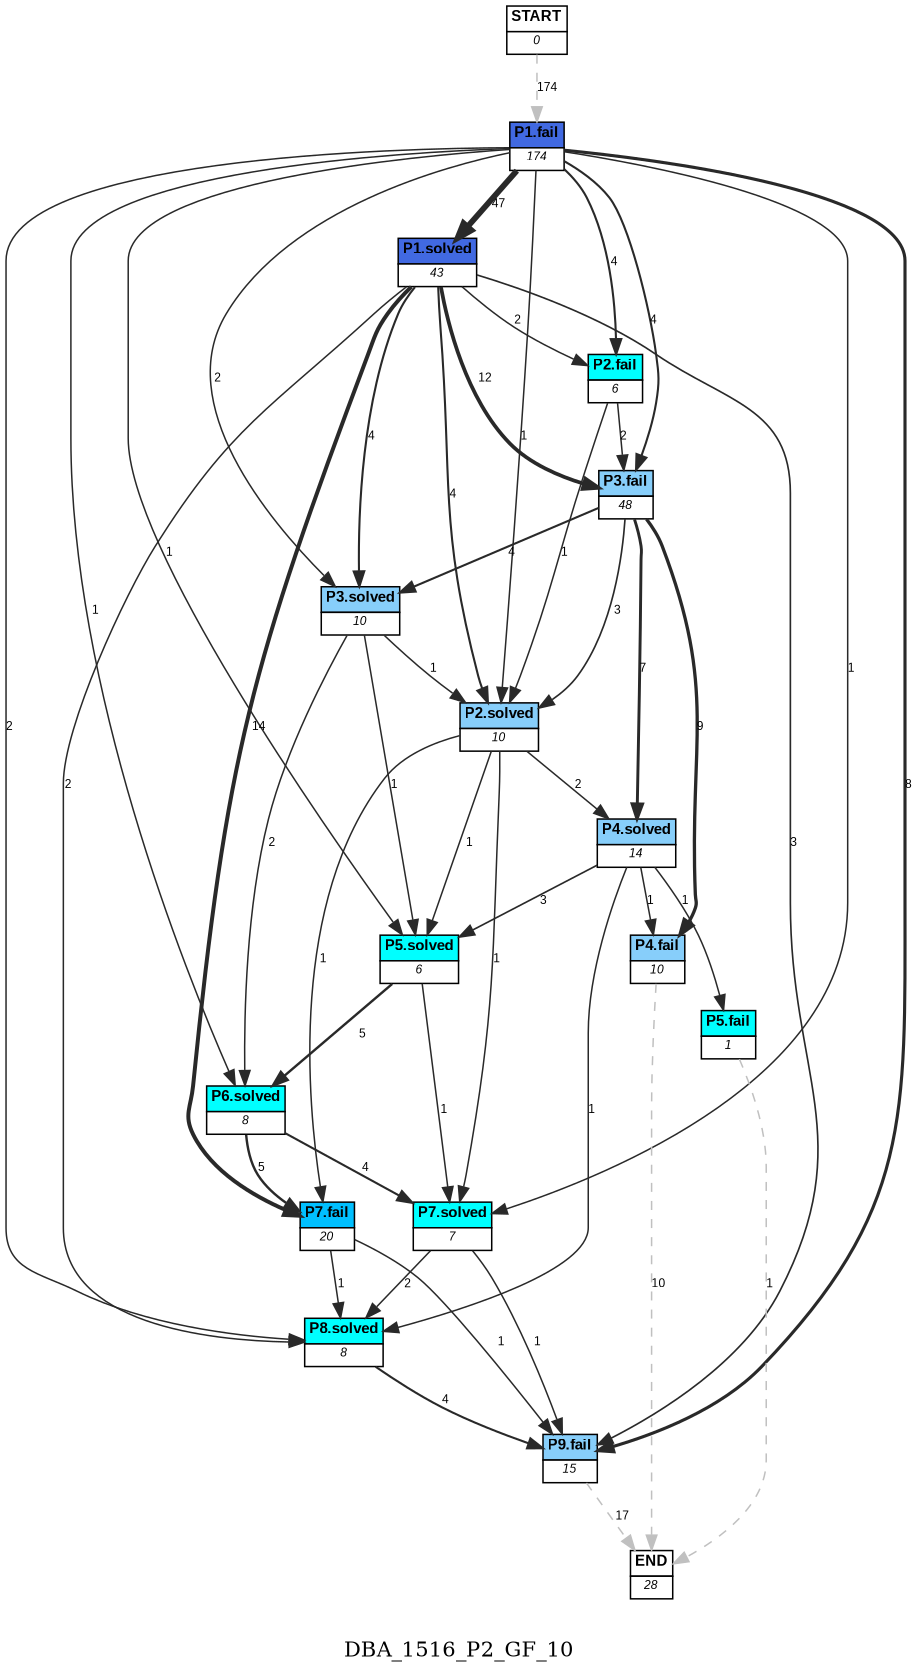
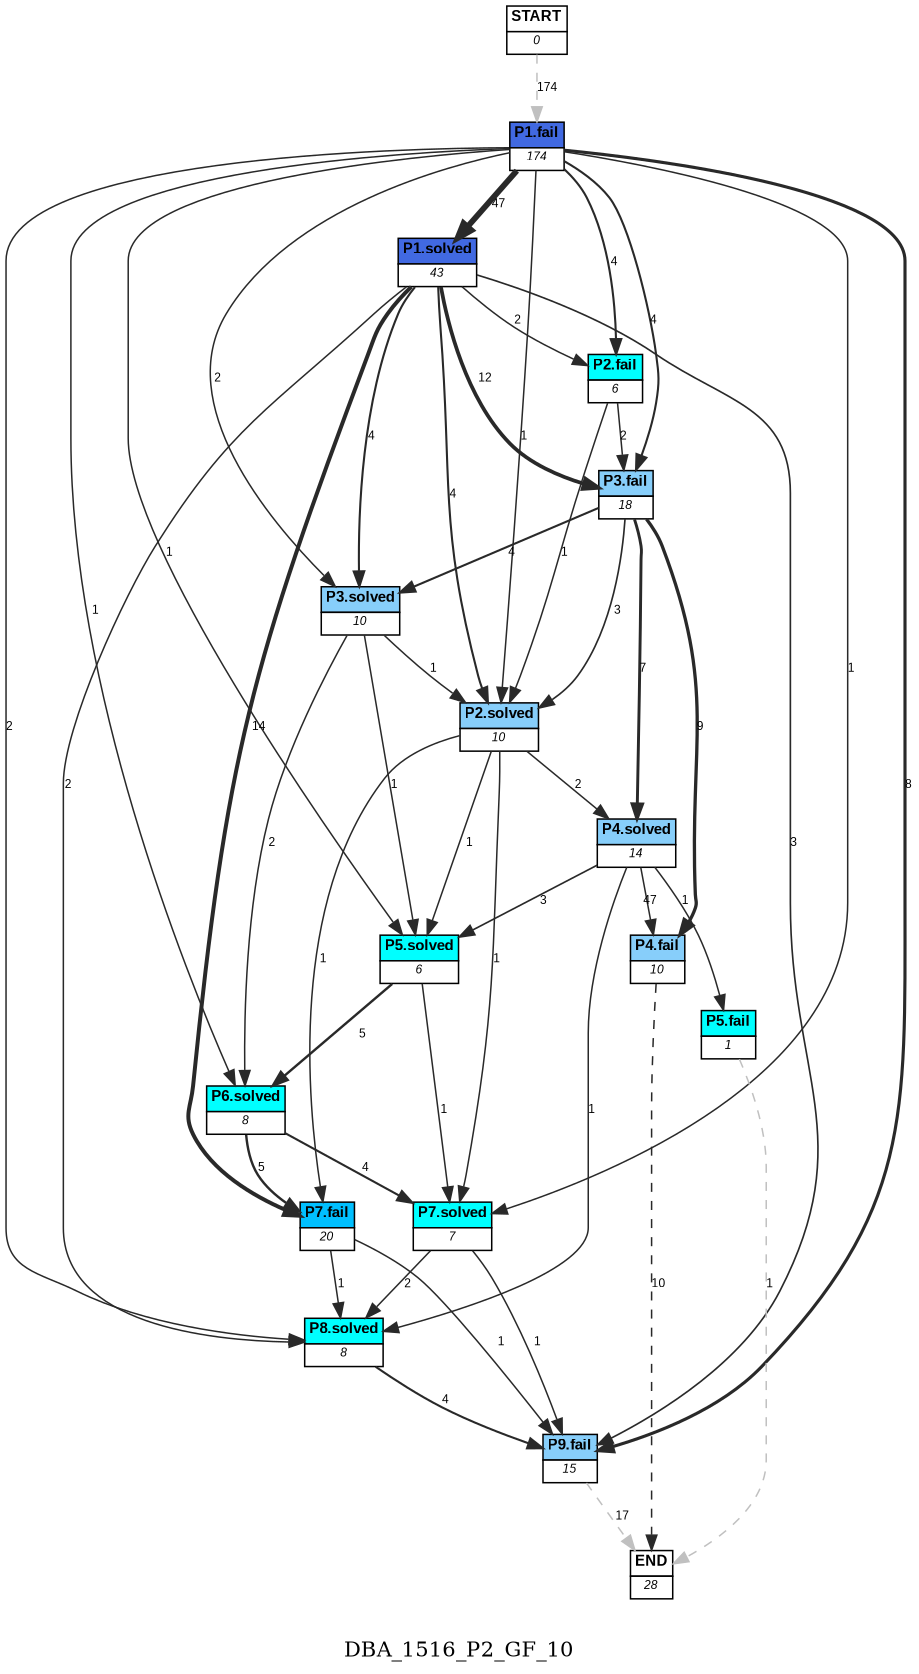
(626, 505) -> (626, 505)
(651, 901) -> (651, 901)
(652, 1259) -> (652, 1259)
